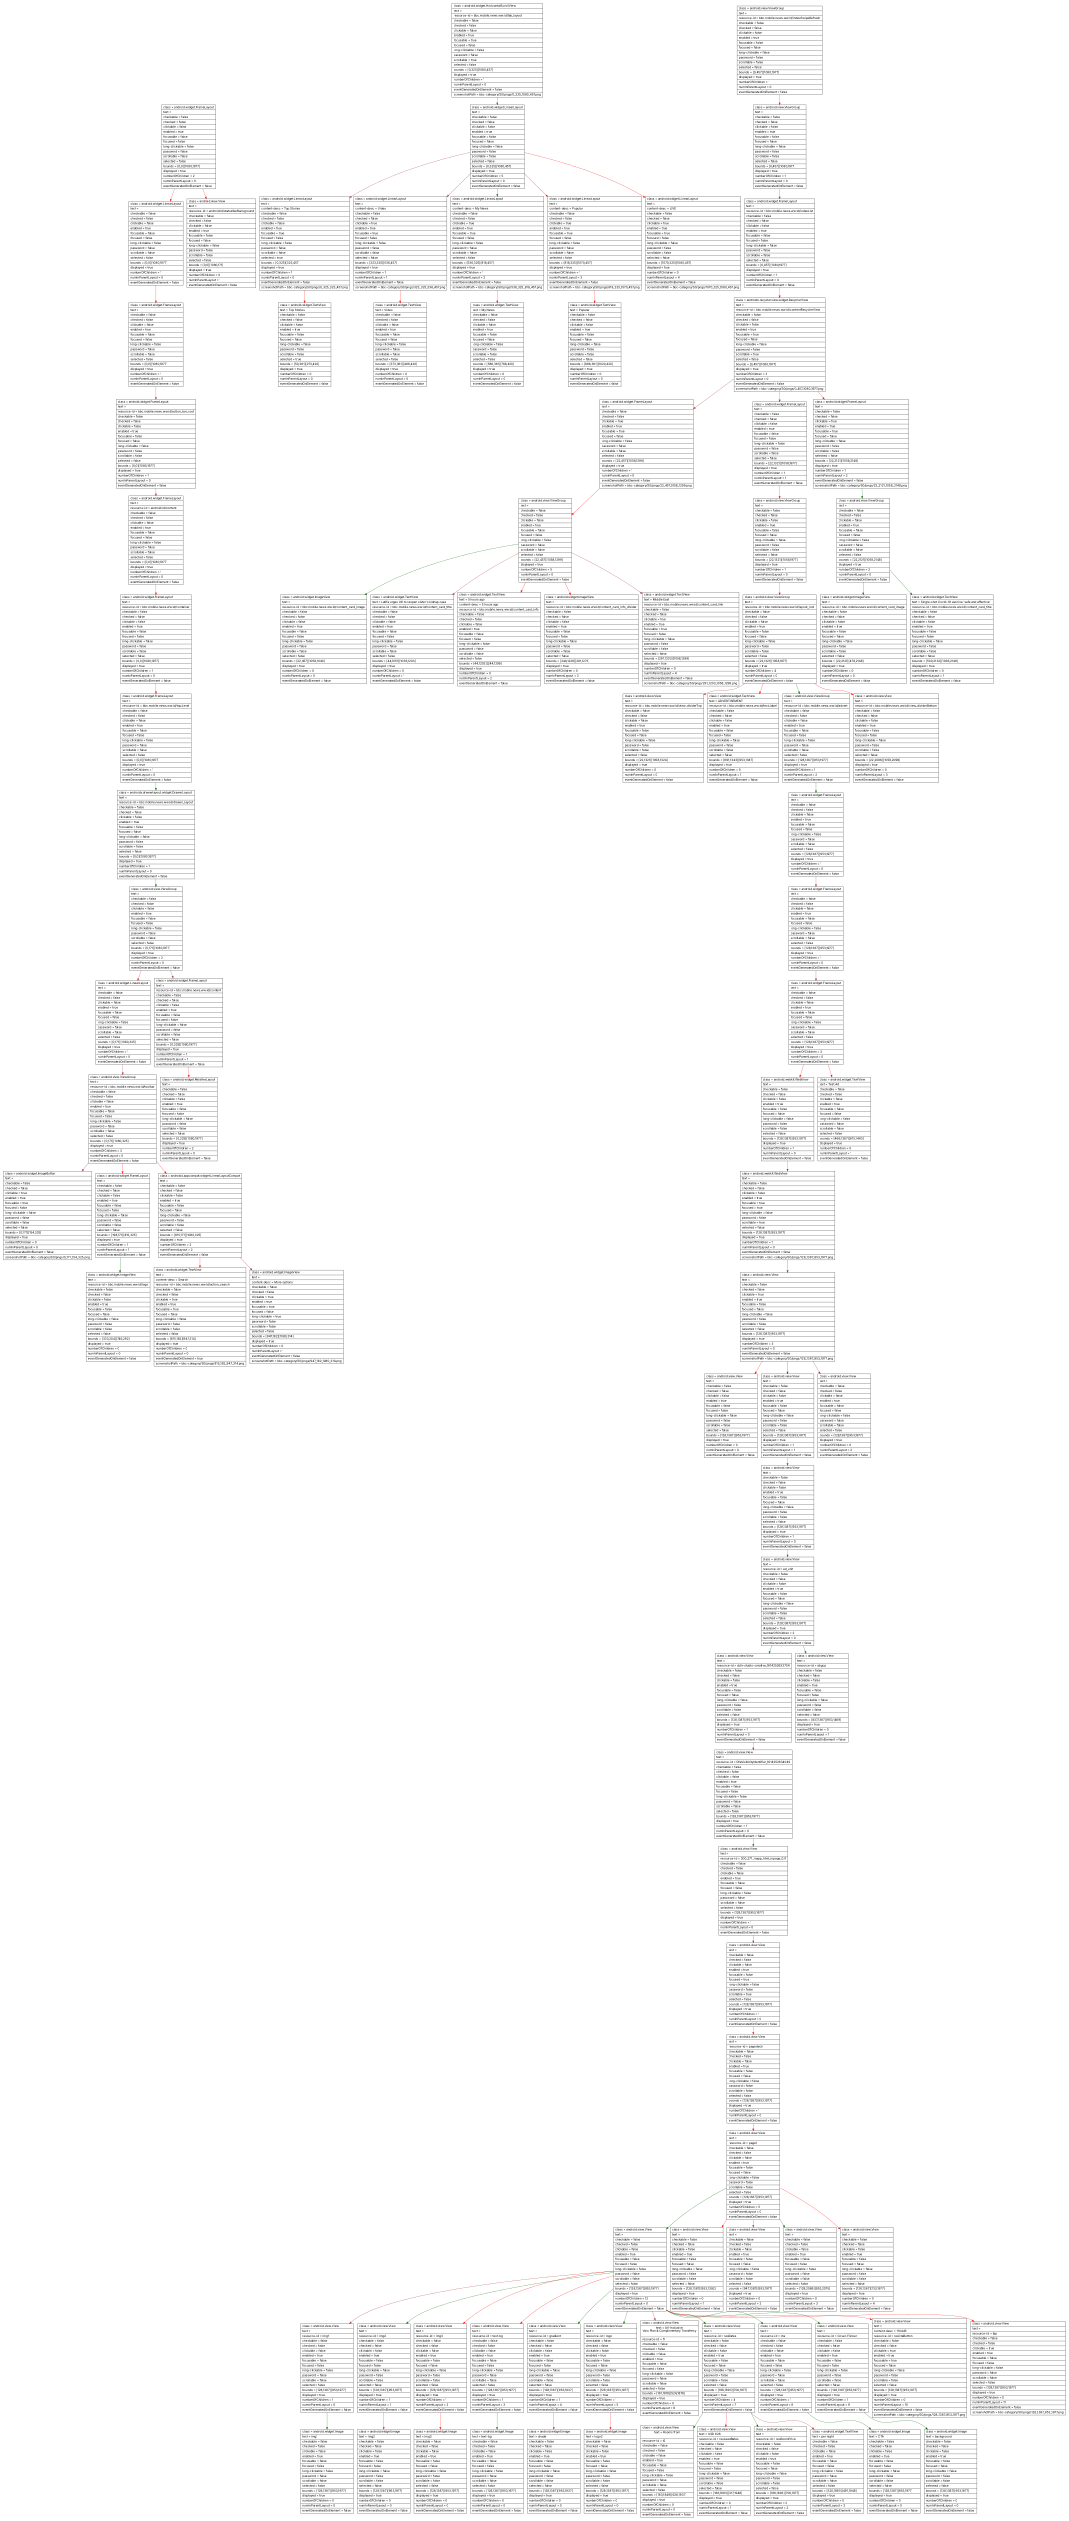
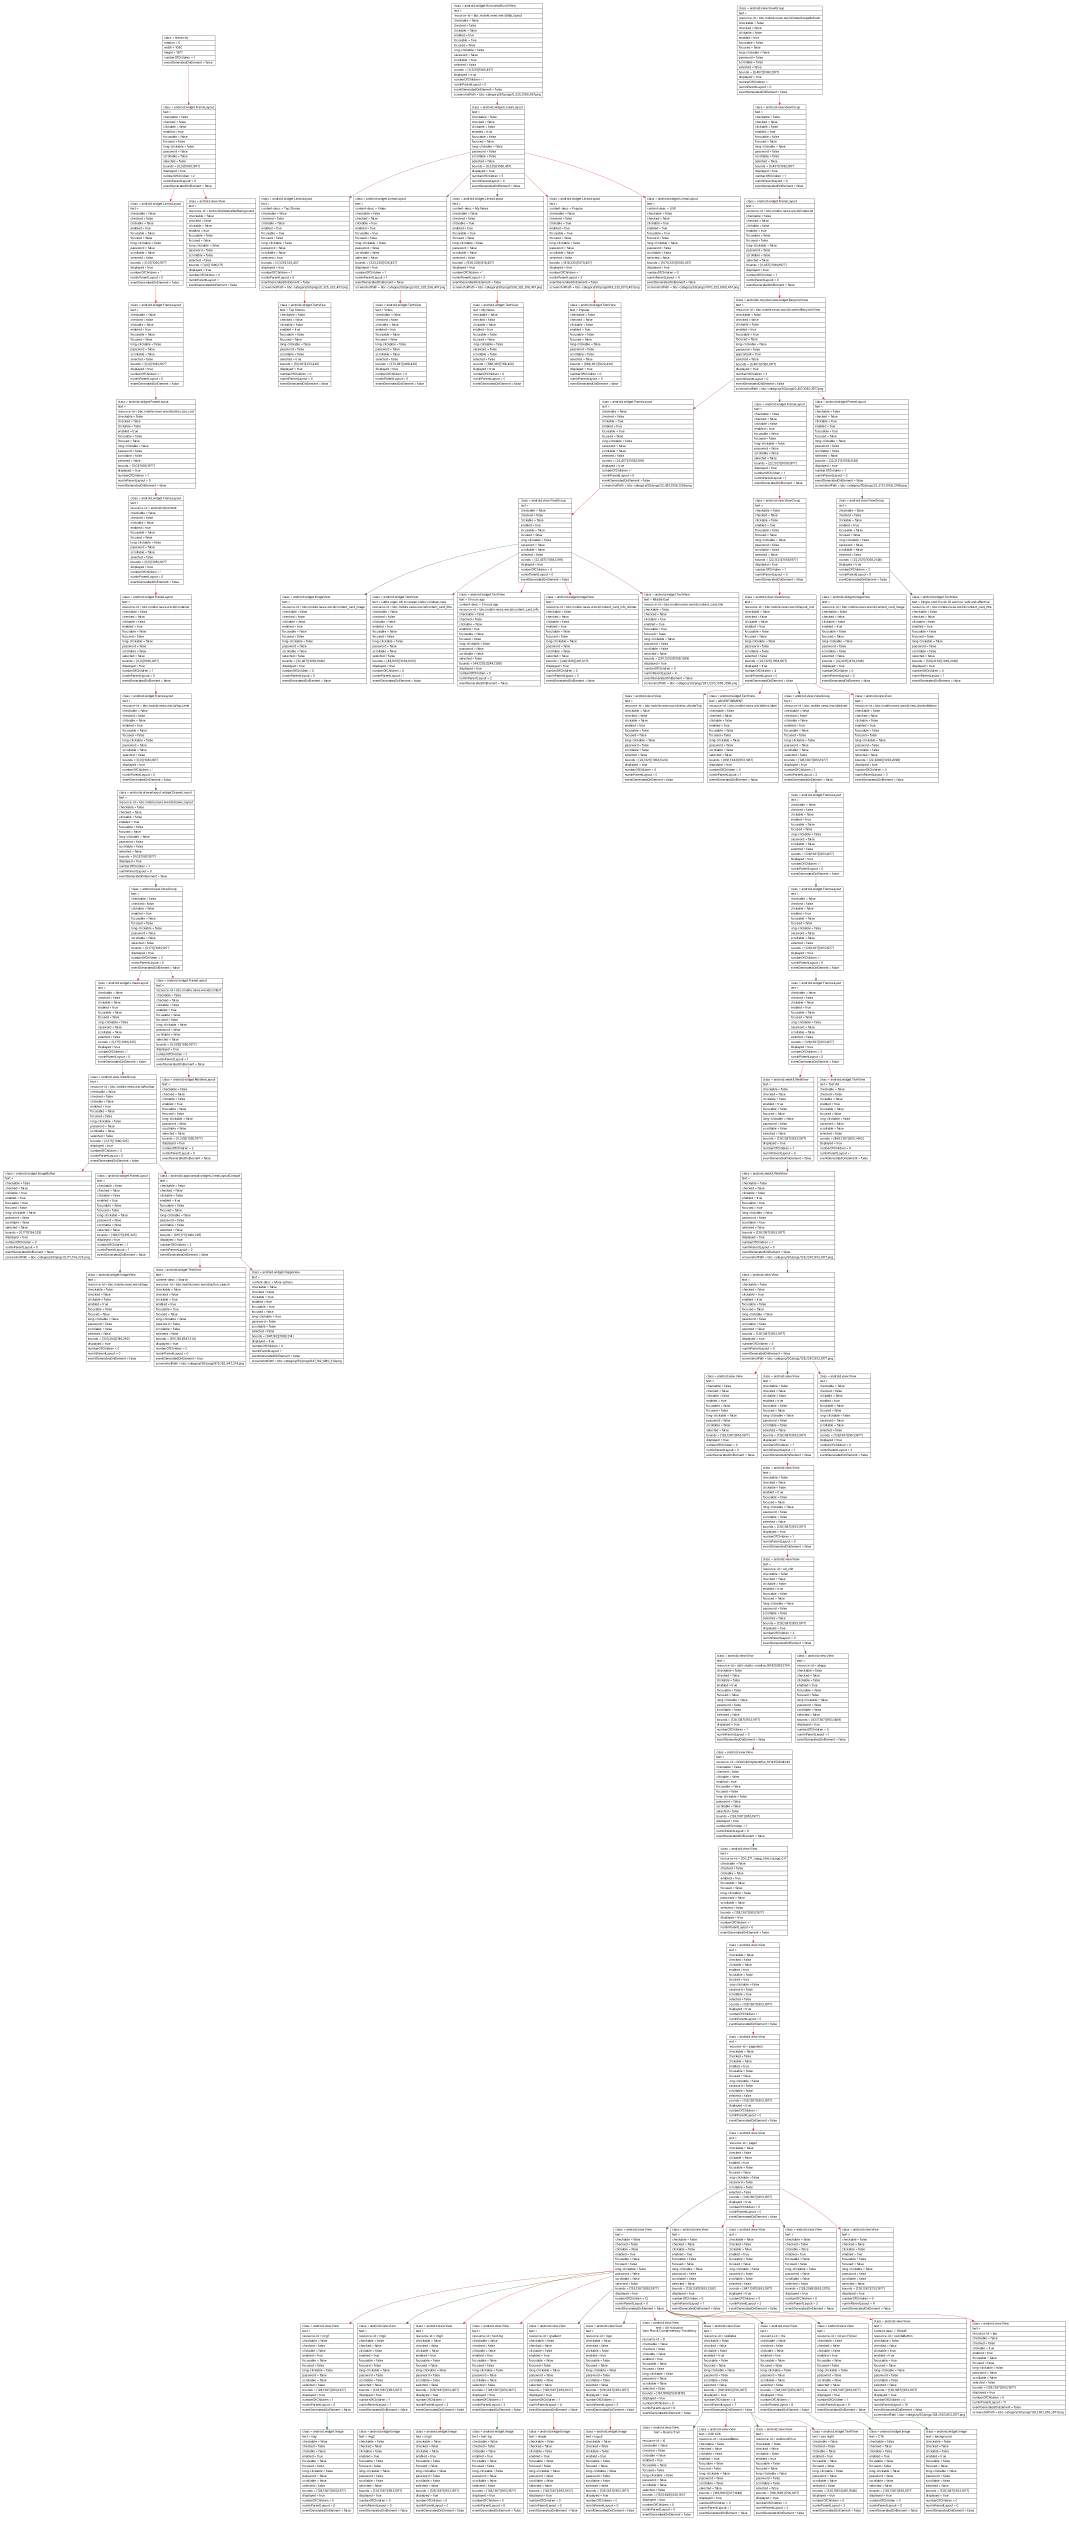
none -> (189, 50)
(747, 354) -> (748, 354)
